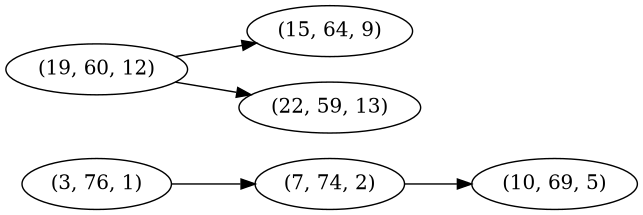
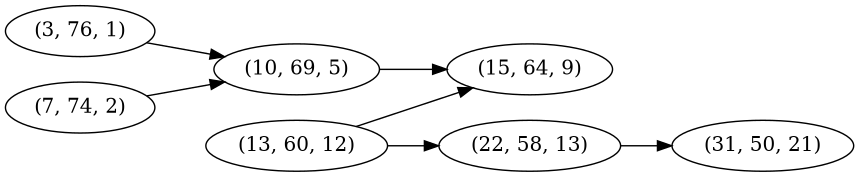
(97, 69) -> (297, 146)
none -> (406, 69)
(330, 108) -> (530, 146)
none -> (763, 146)
(206, 184) -> (178, 48)
